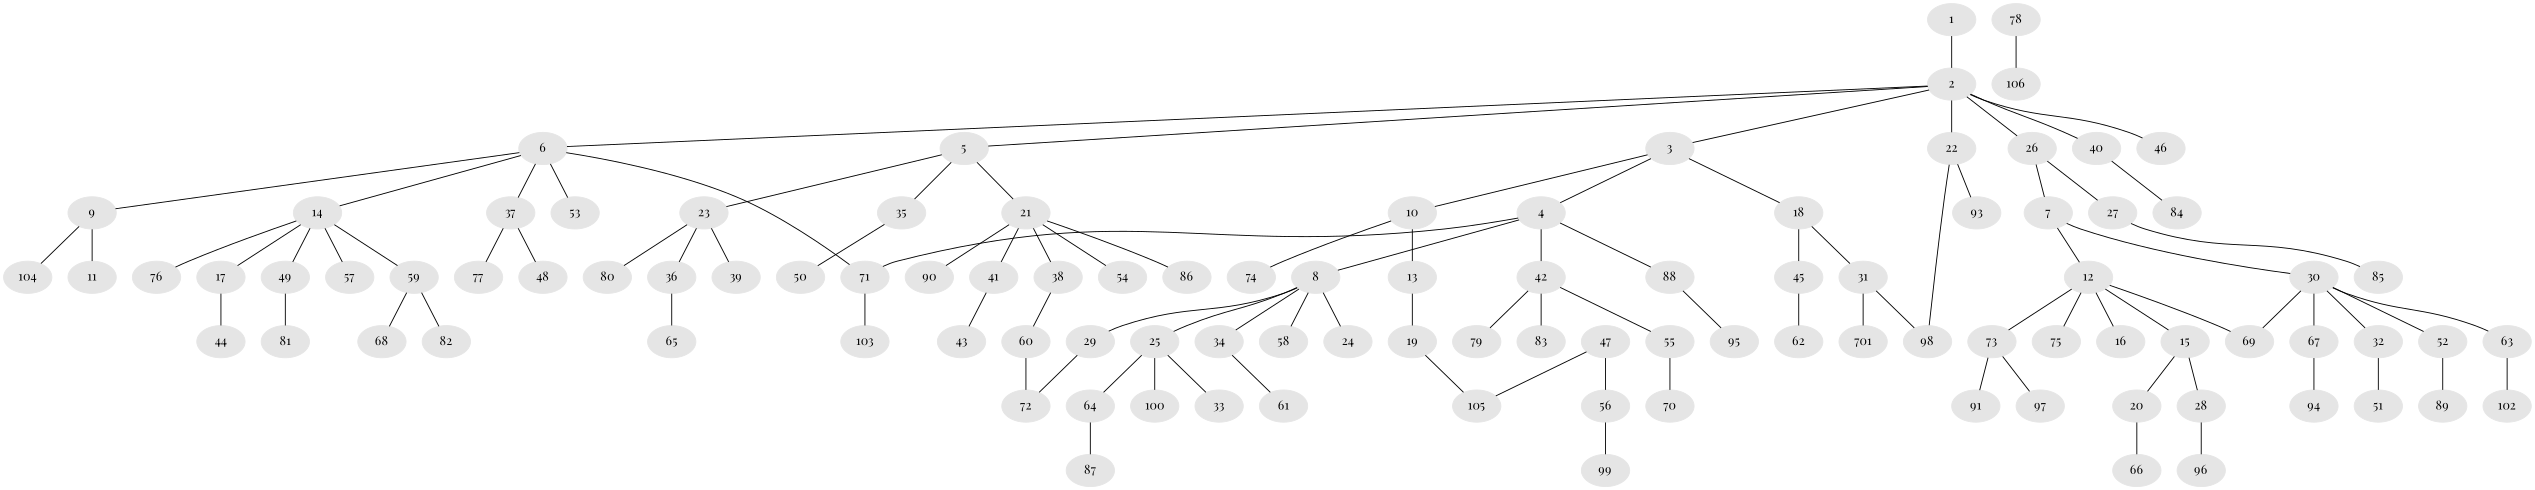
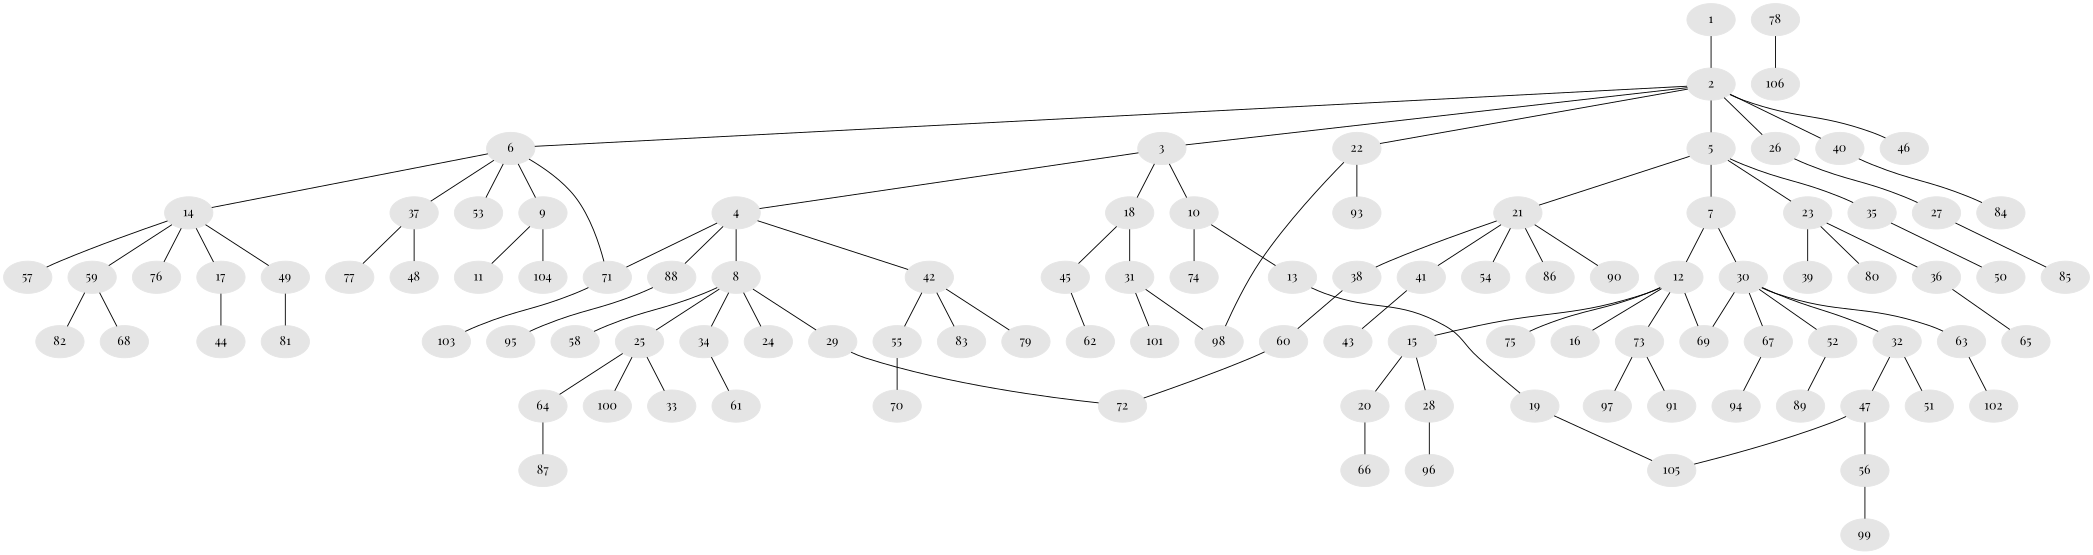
(2040, 181) -> (1711, 181)
(1863, 342) -> (1155, 342)
none -> (1881, 374)
